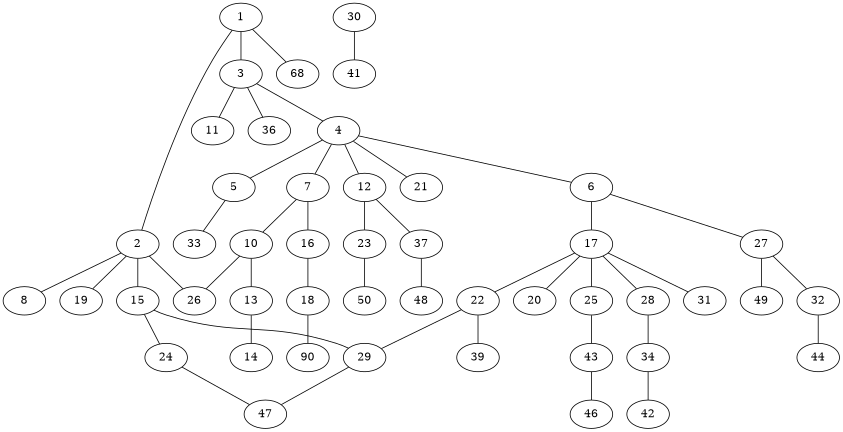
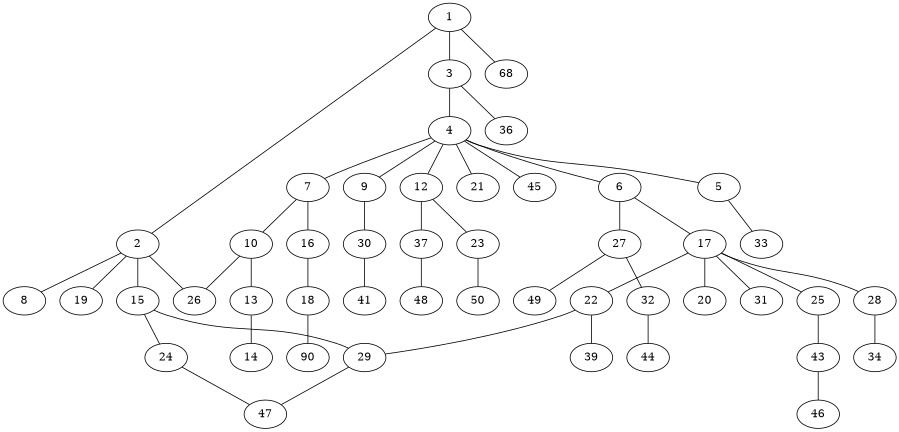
(213, 131) -> none
none -> (365, 187)
none -> (535, 187)
(648, 414) -> none
